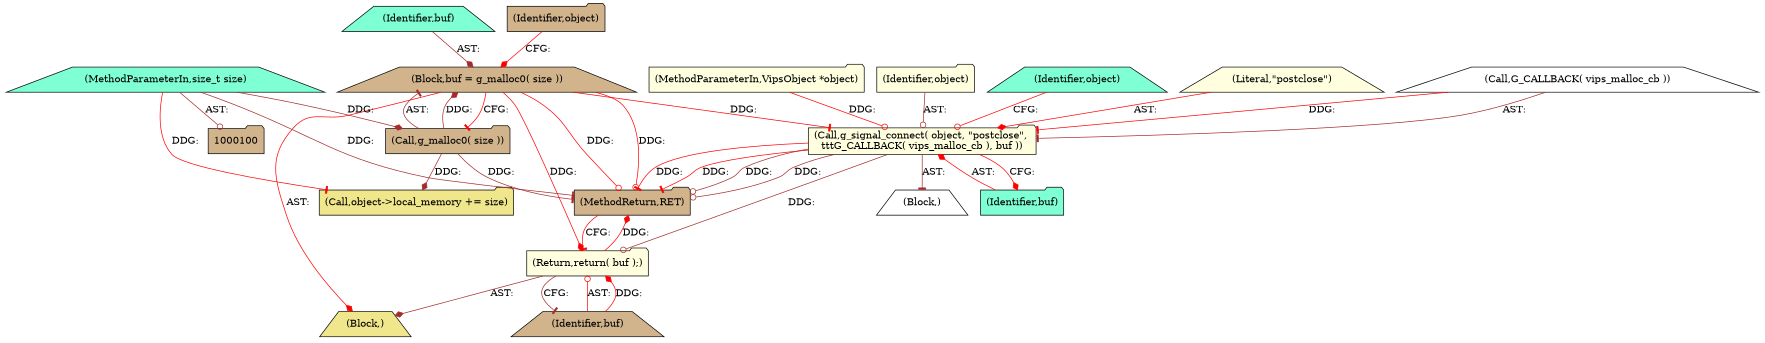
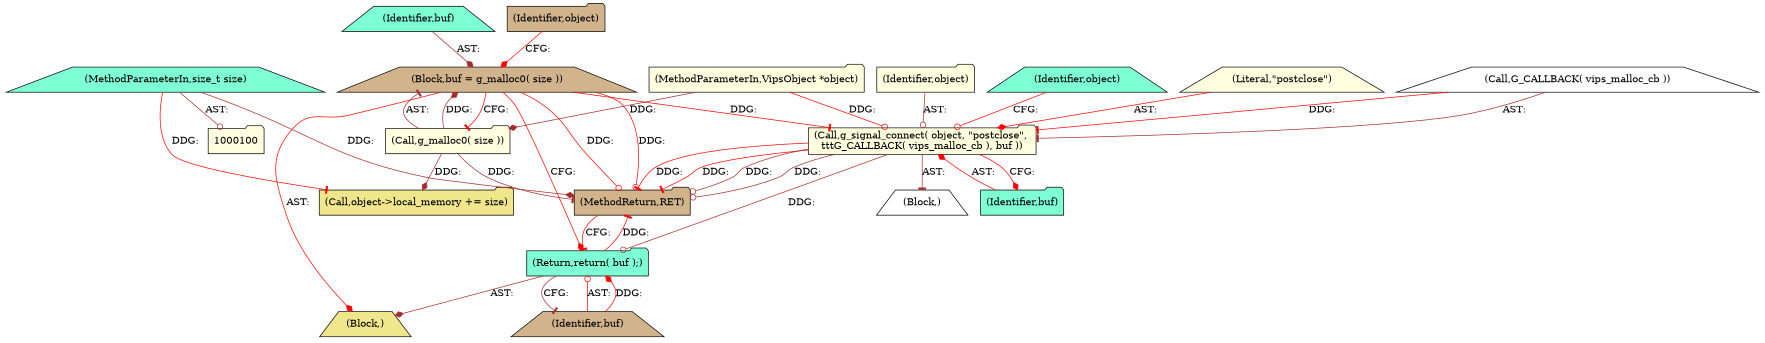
(316, 108) -> (606, 110)
(236, 141) -> (236, 141)
(448, 141) -> (448, 141)
(380, 166) -> (380, 166)
(565, 172) -> (565, 172)
(618, 236) -> (618, 236)
(588, 263) -> (588, 263)
